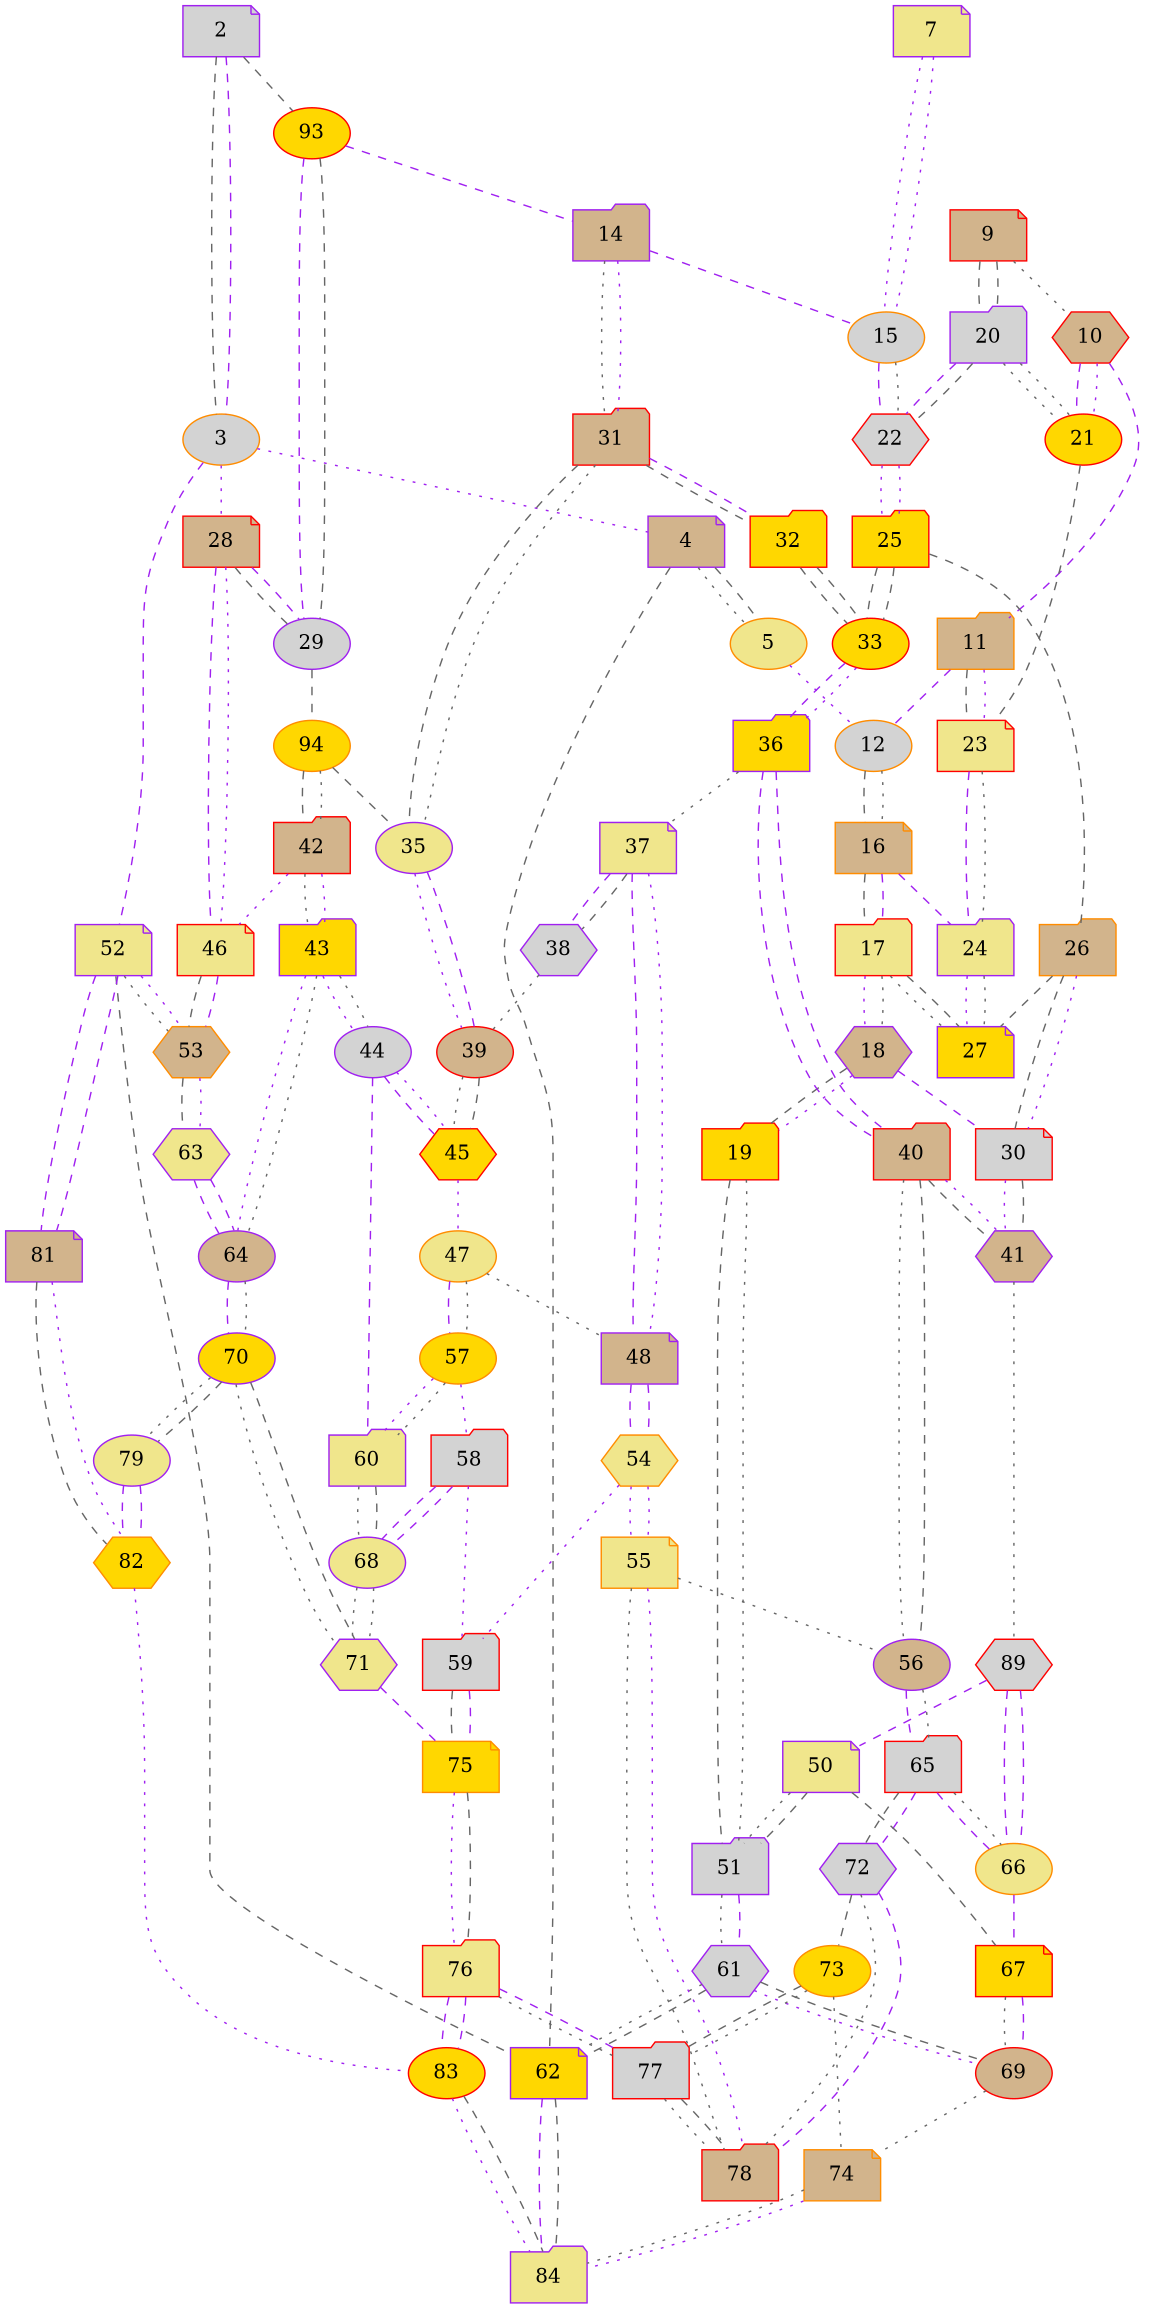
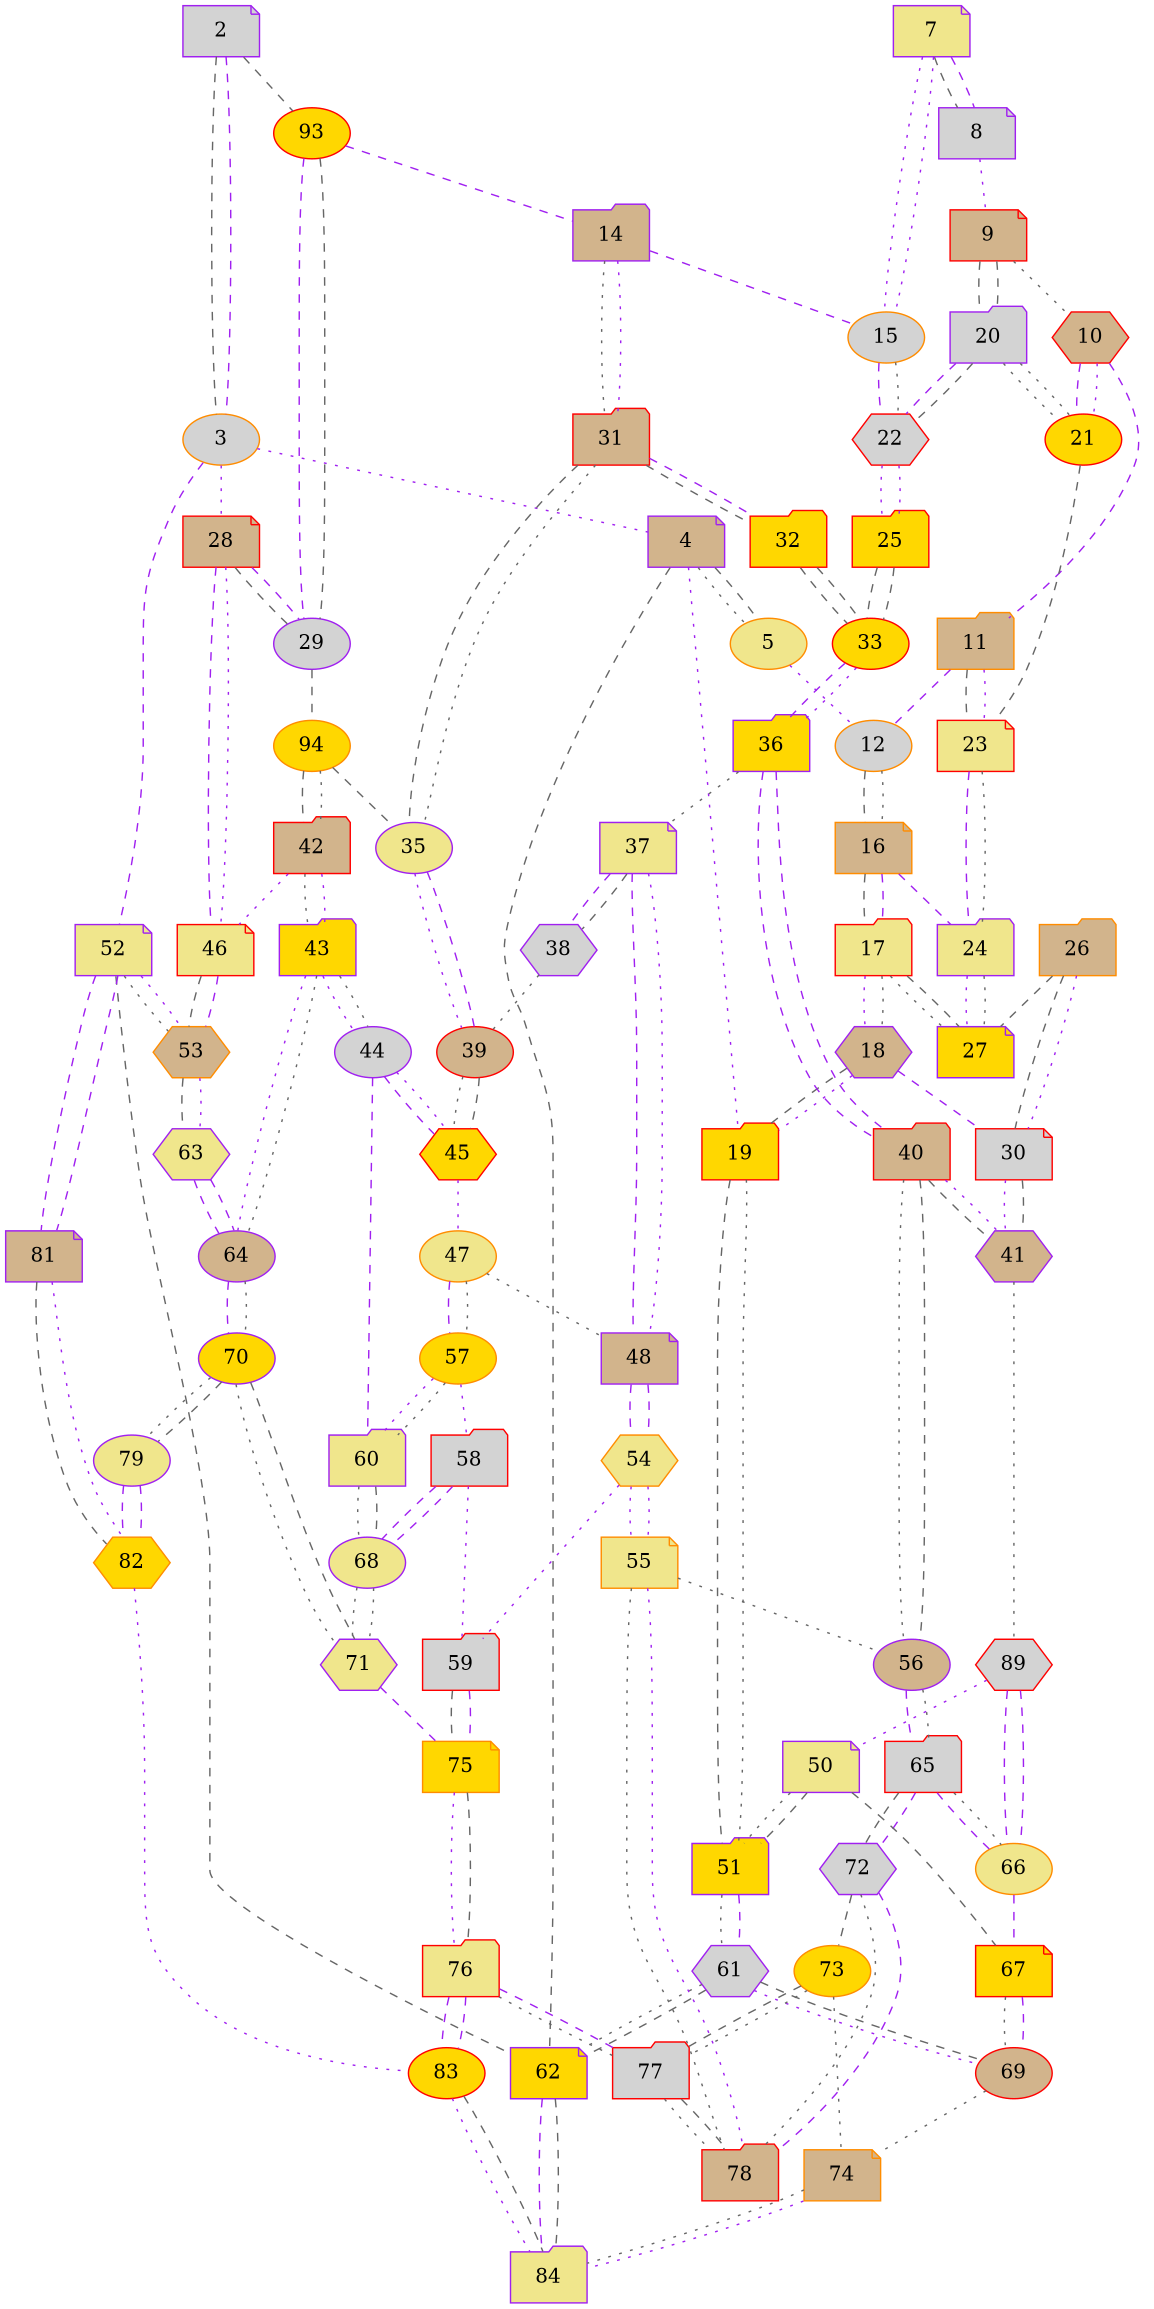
none -> (977, 133)
(1067, 708) -> none
none -> (713, 848)
(917, 1716) -> (917, 1716)
(730, 1869) -> (730, 1869)
